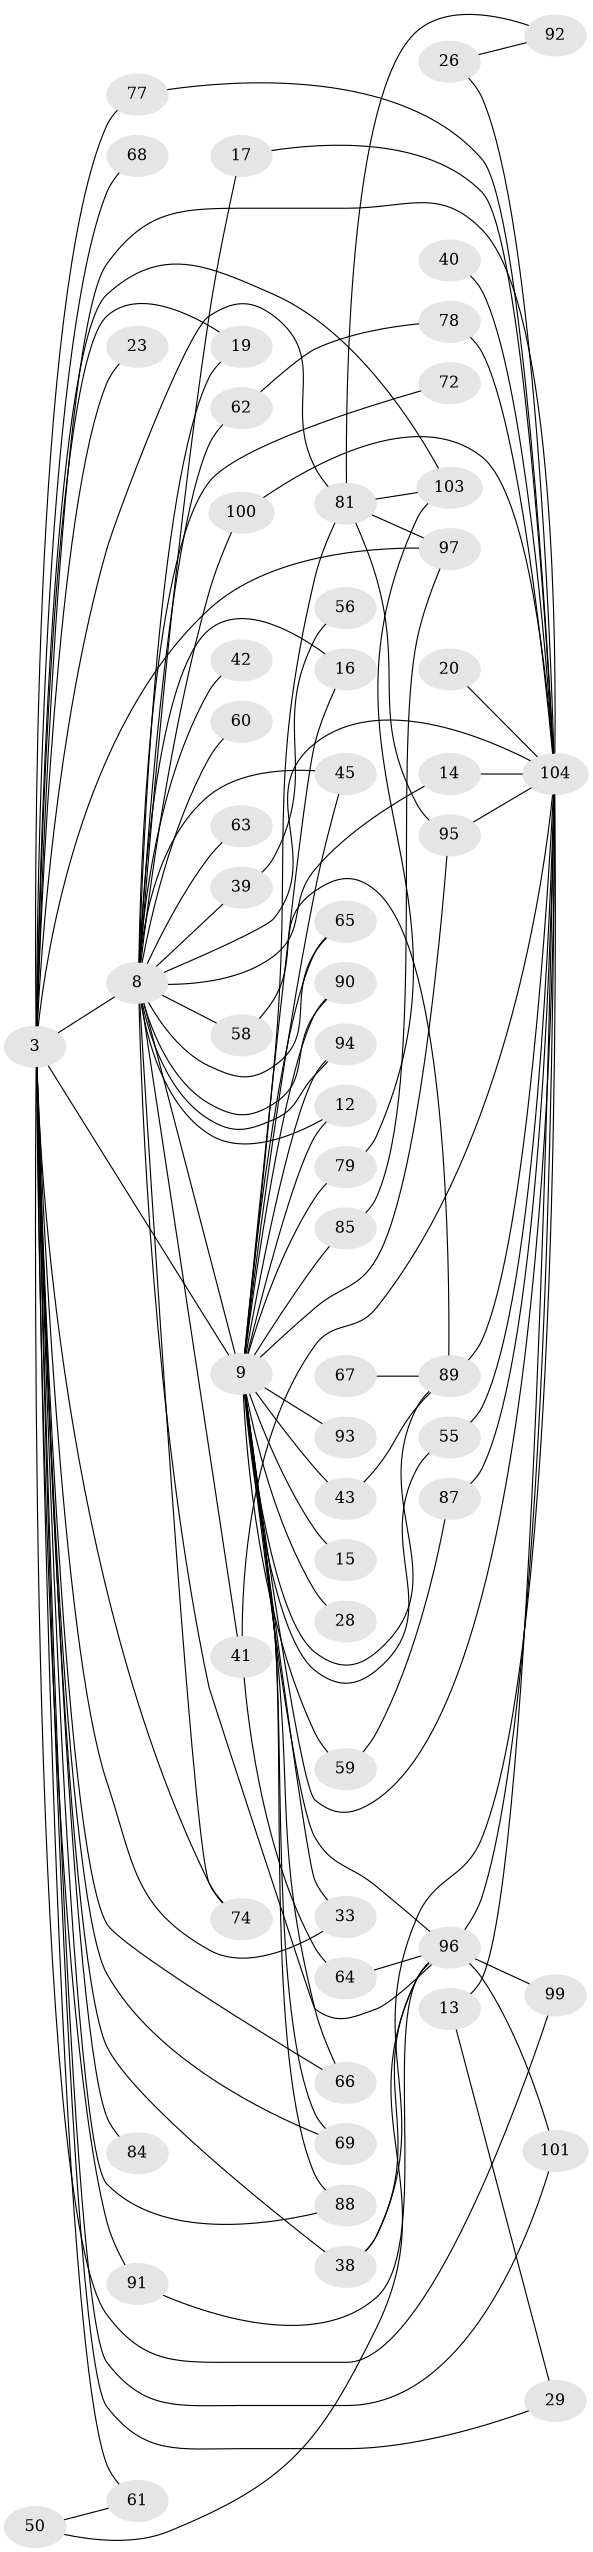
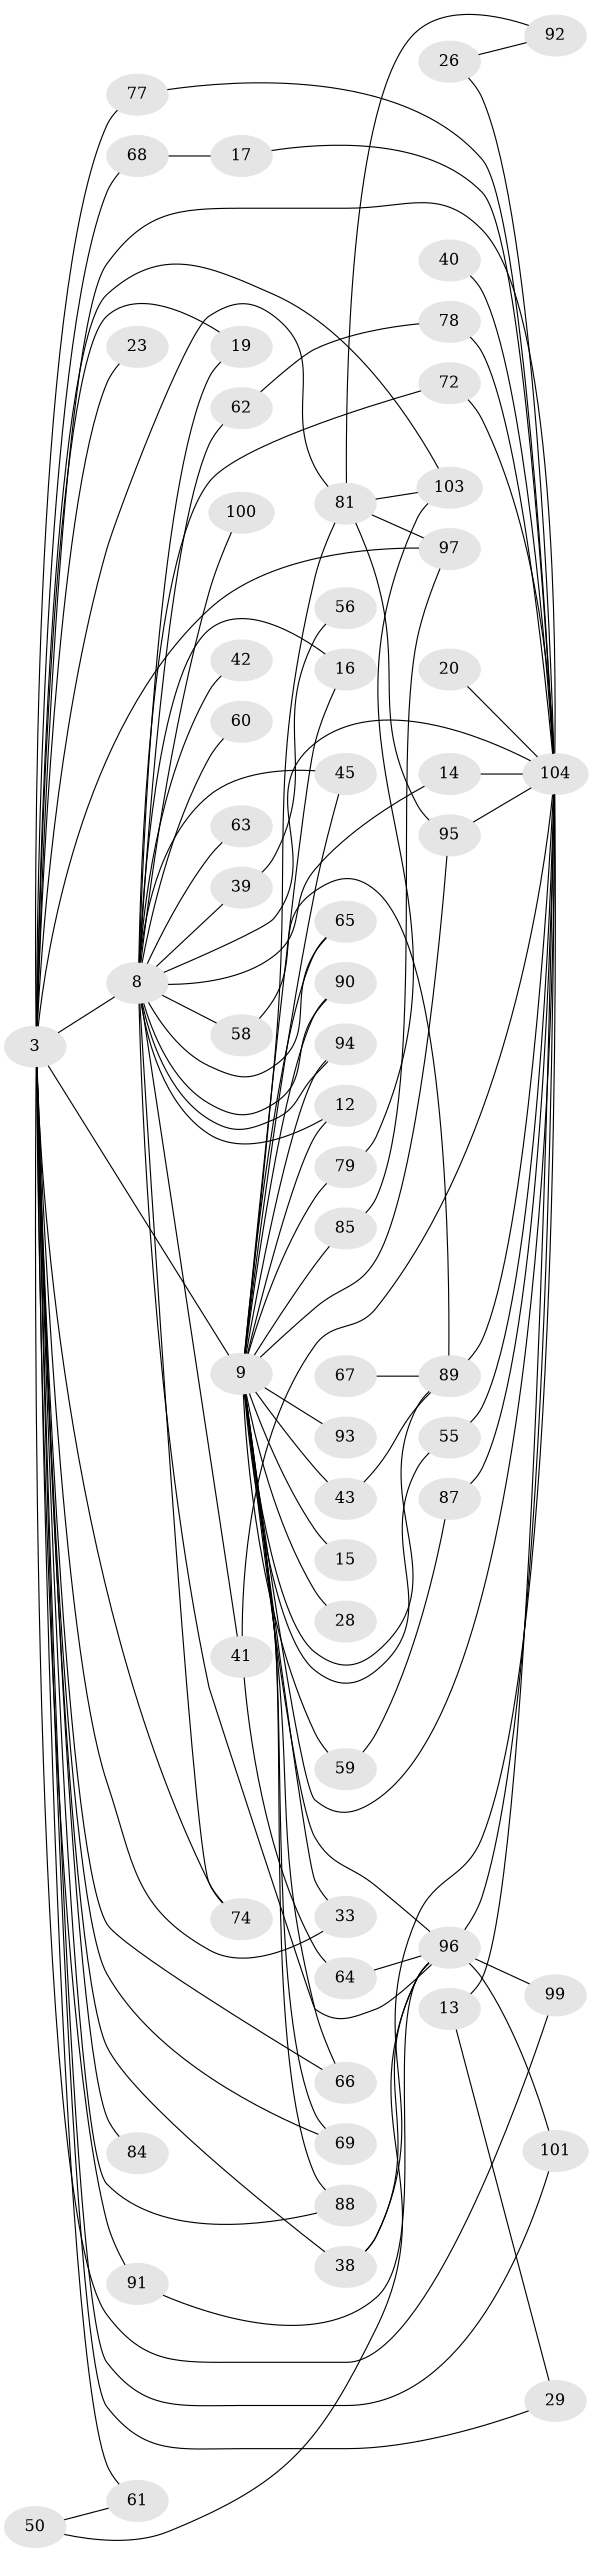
(502, 487) -> (513, 500)
(186, 489) -> (190, 156)
(190, 1179) -> none
